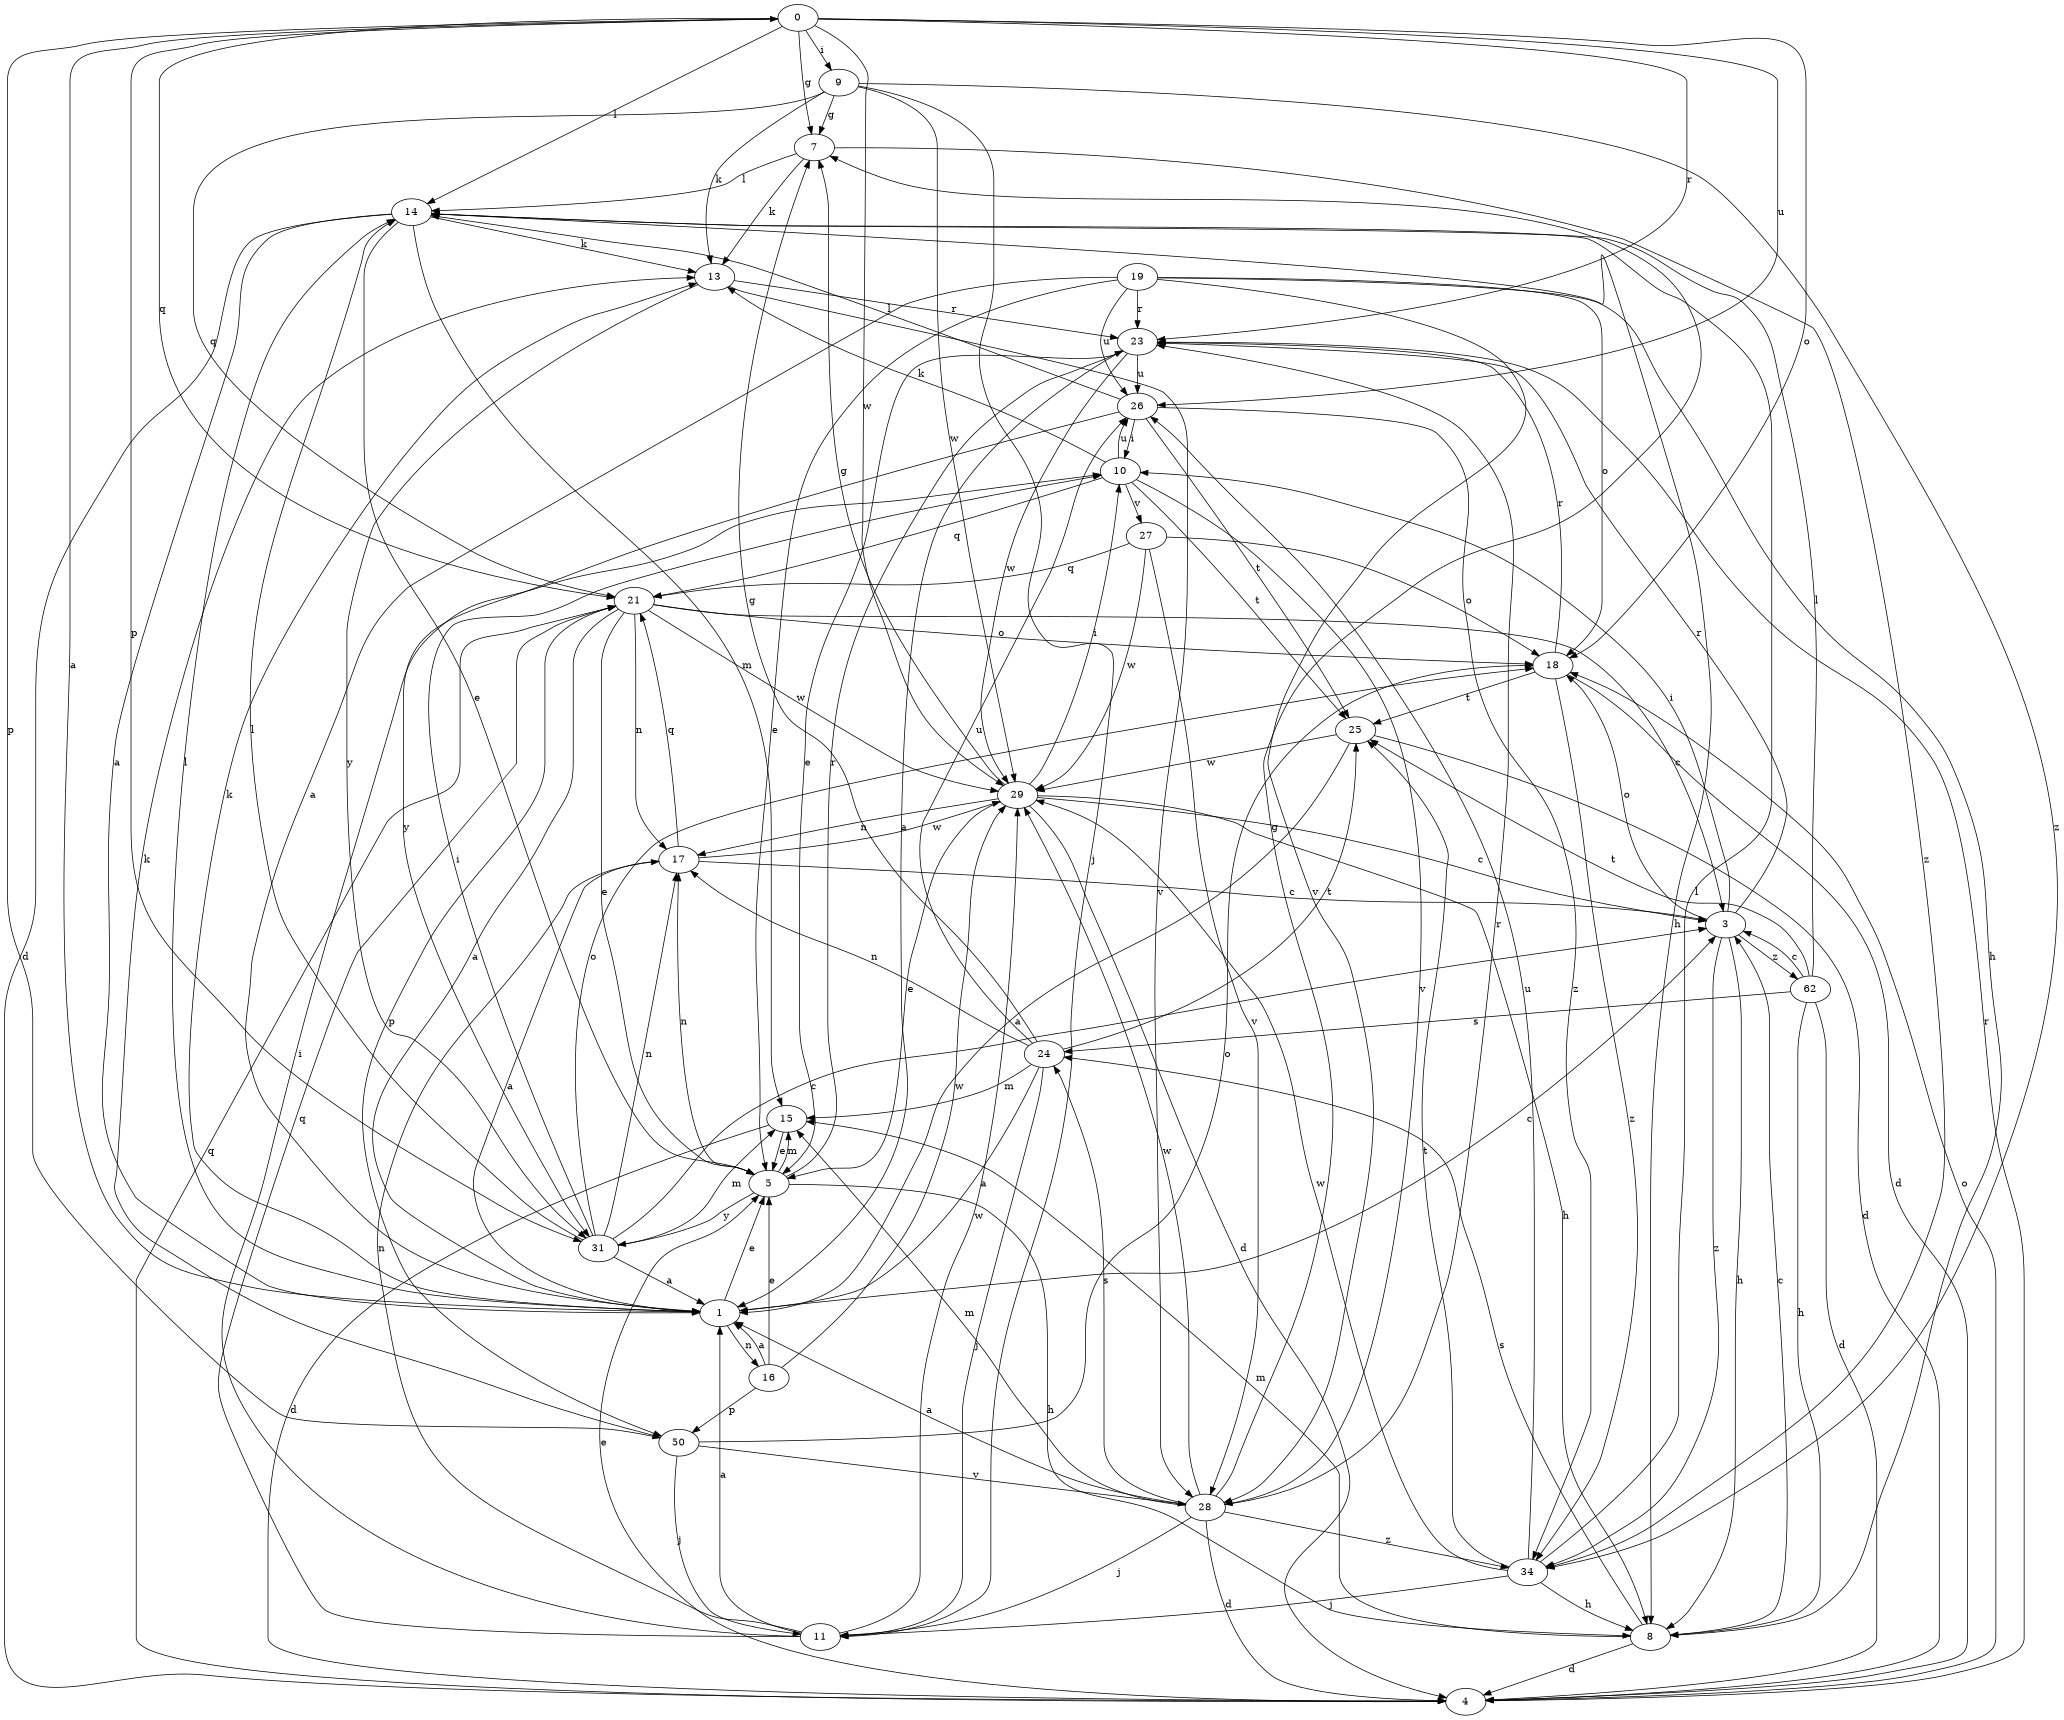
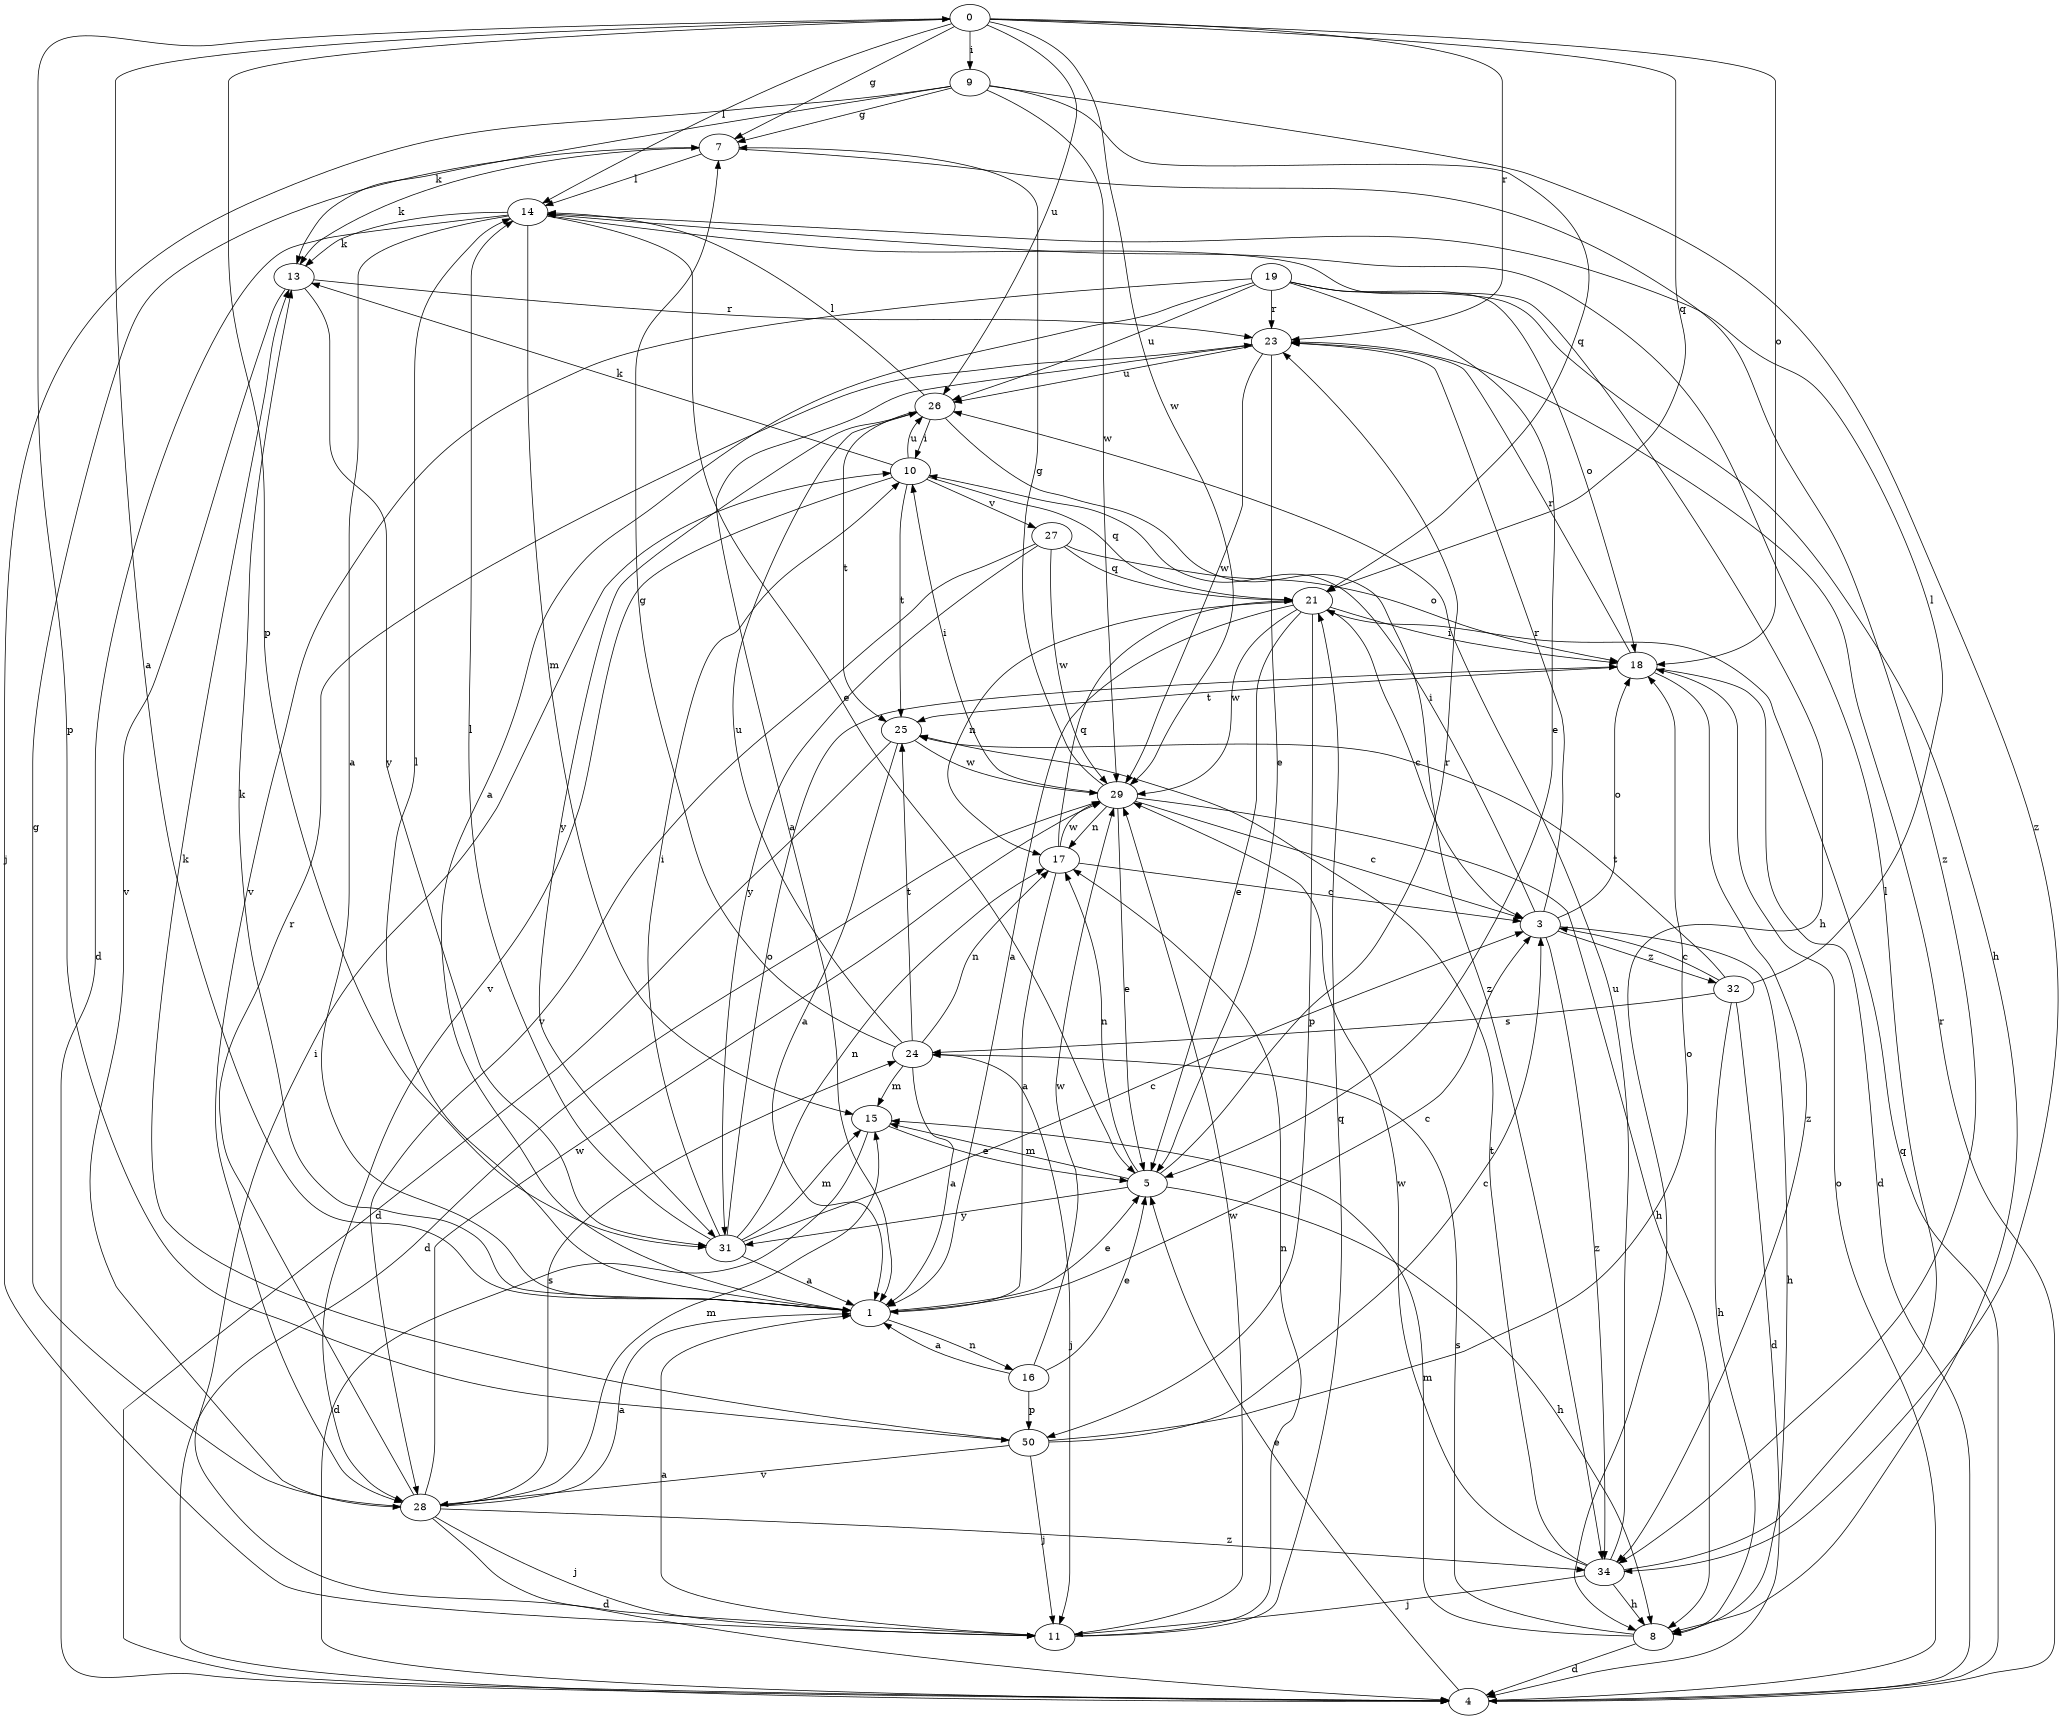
(1002, 633) -> (1450, 633)
none -> (770, 810)
(1810, 989) -> (1734, 989)
(1780, 1328) -> (1388, 1286)
